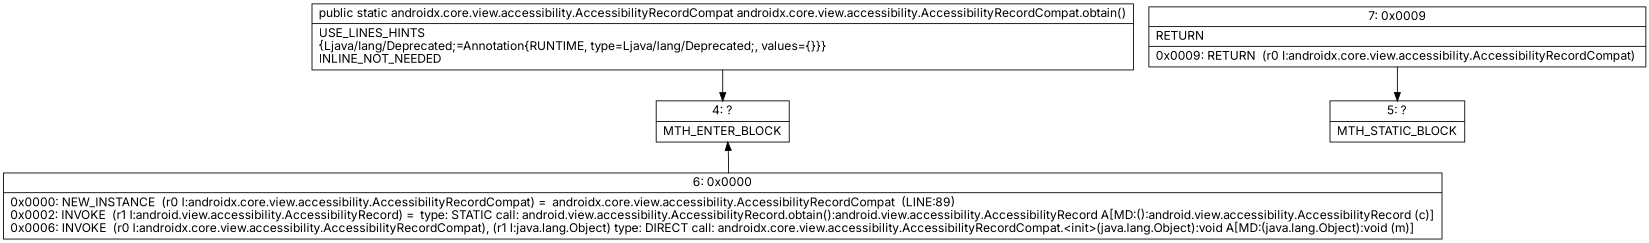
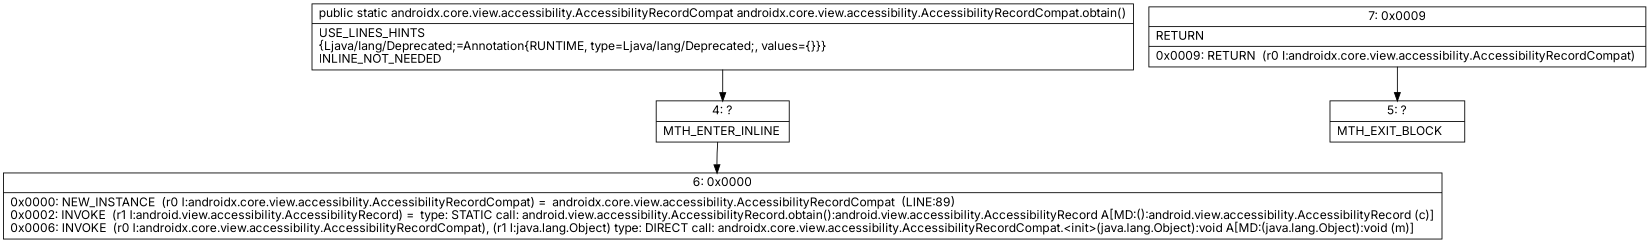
(723, 131) -> (721, 131)
(1397, 131) -> (1390, 131)
(729, 162) -> (717, 153)
